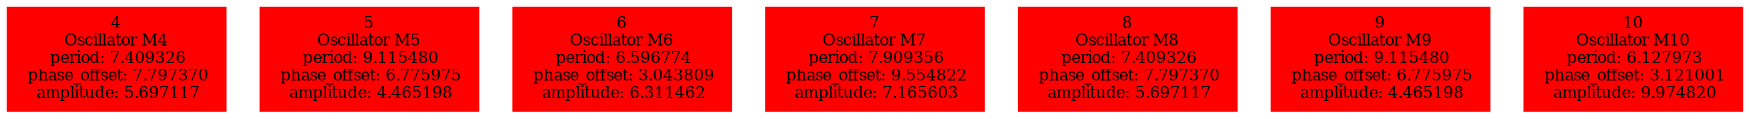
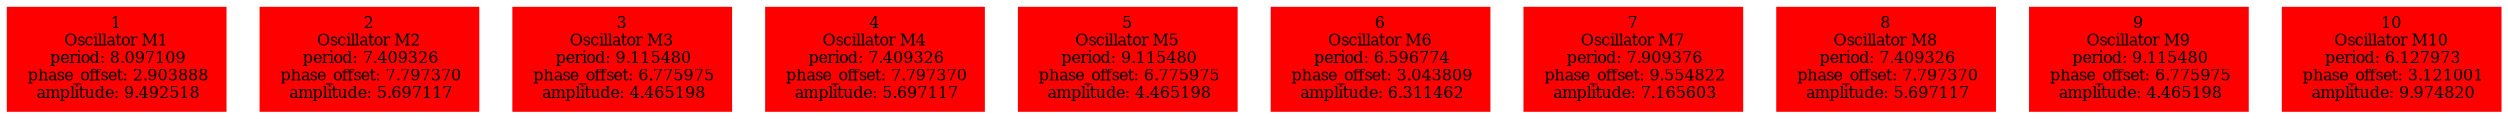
(875, 58) -> (1633, 58)
none -> (117, 59)
none -> (369, 59)
none -> (622, 59)
